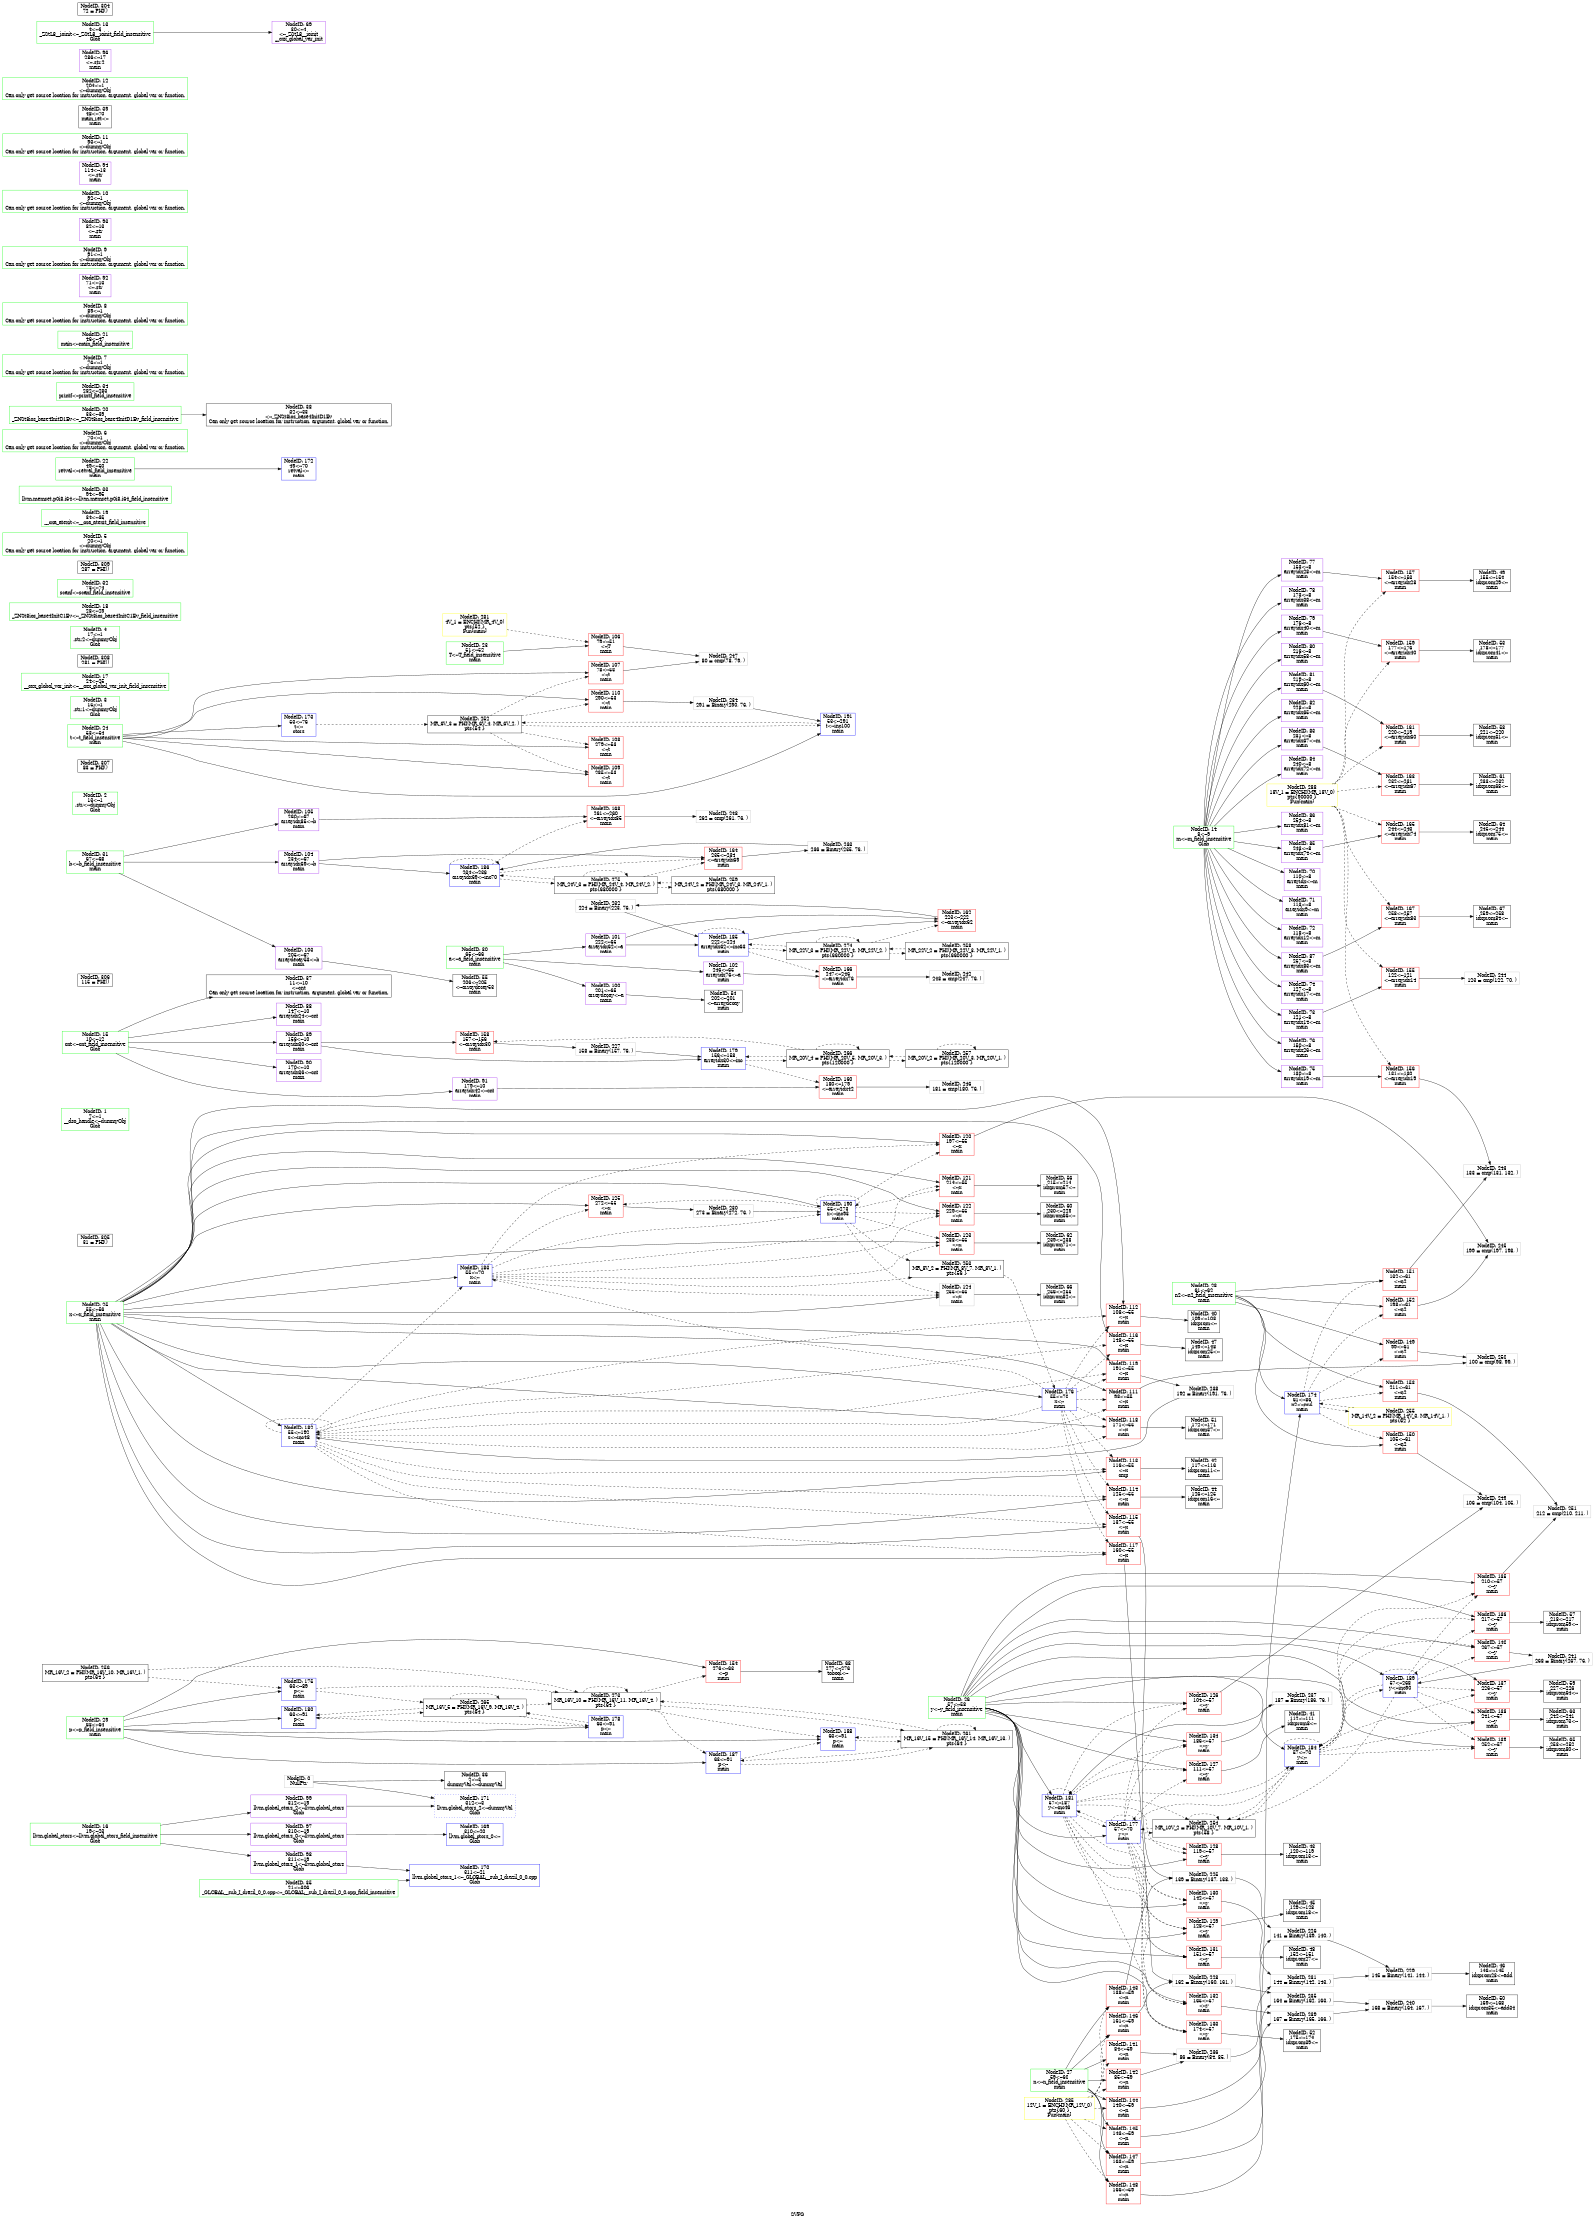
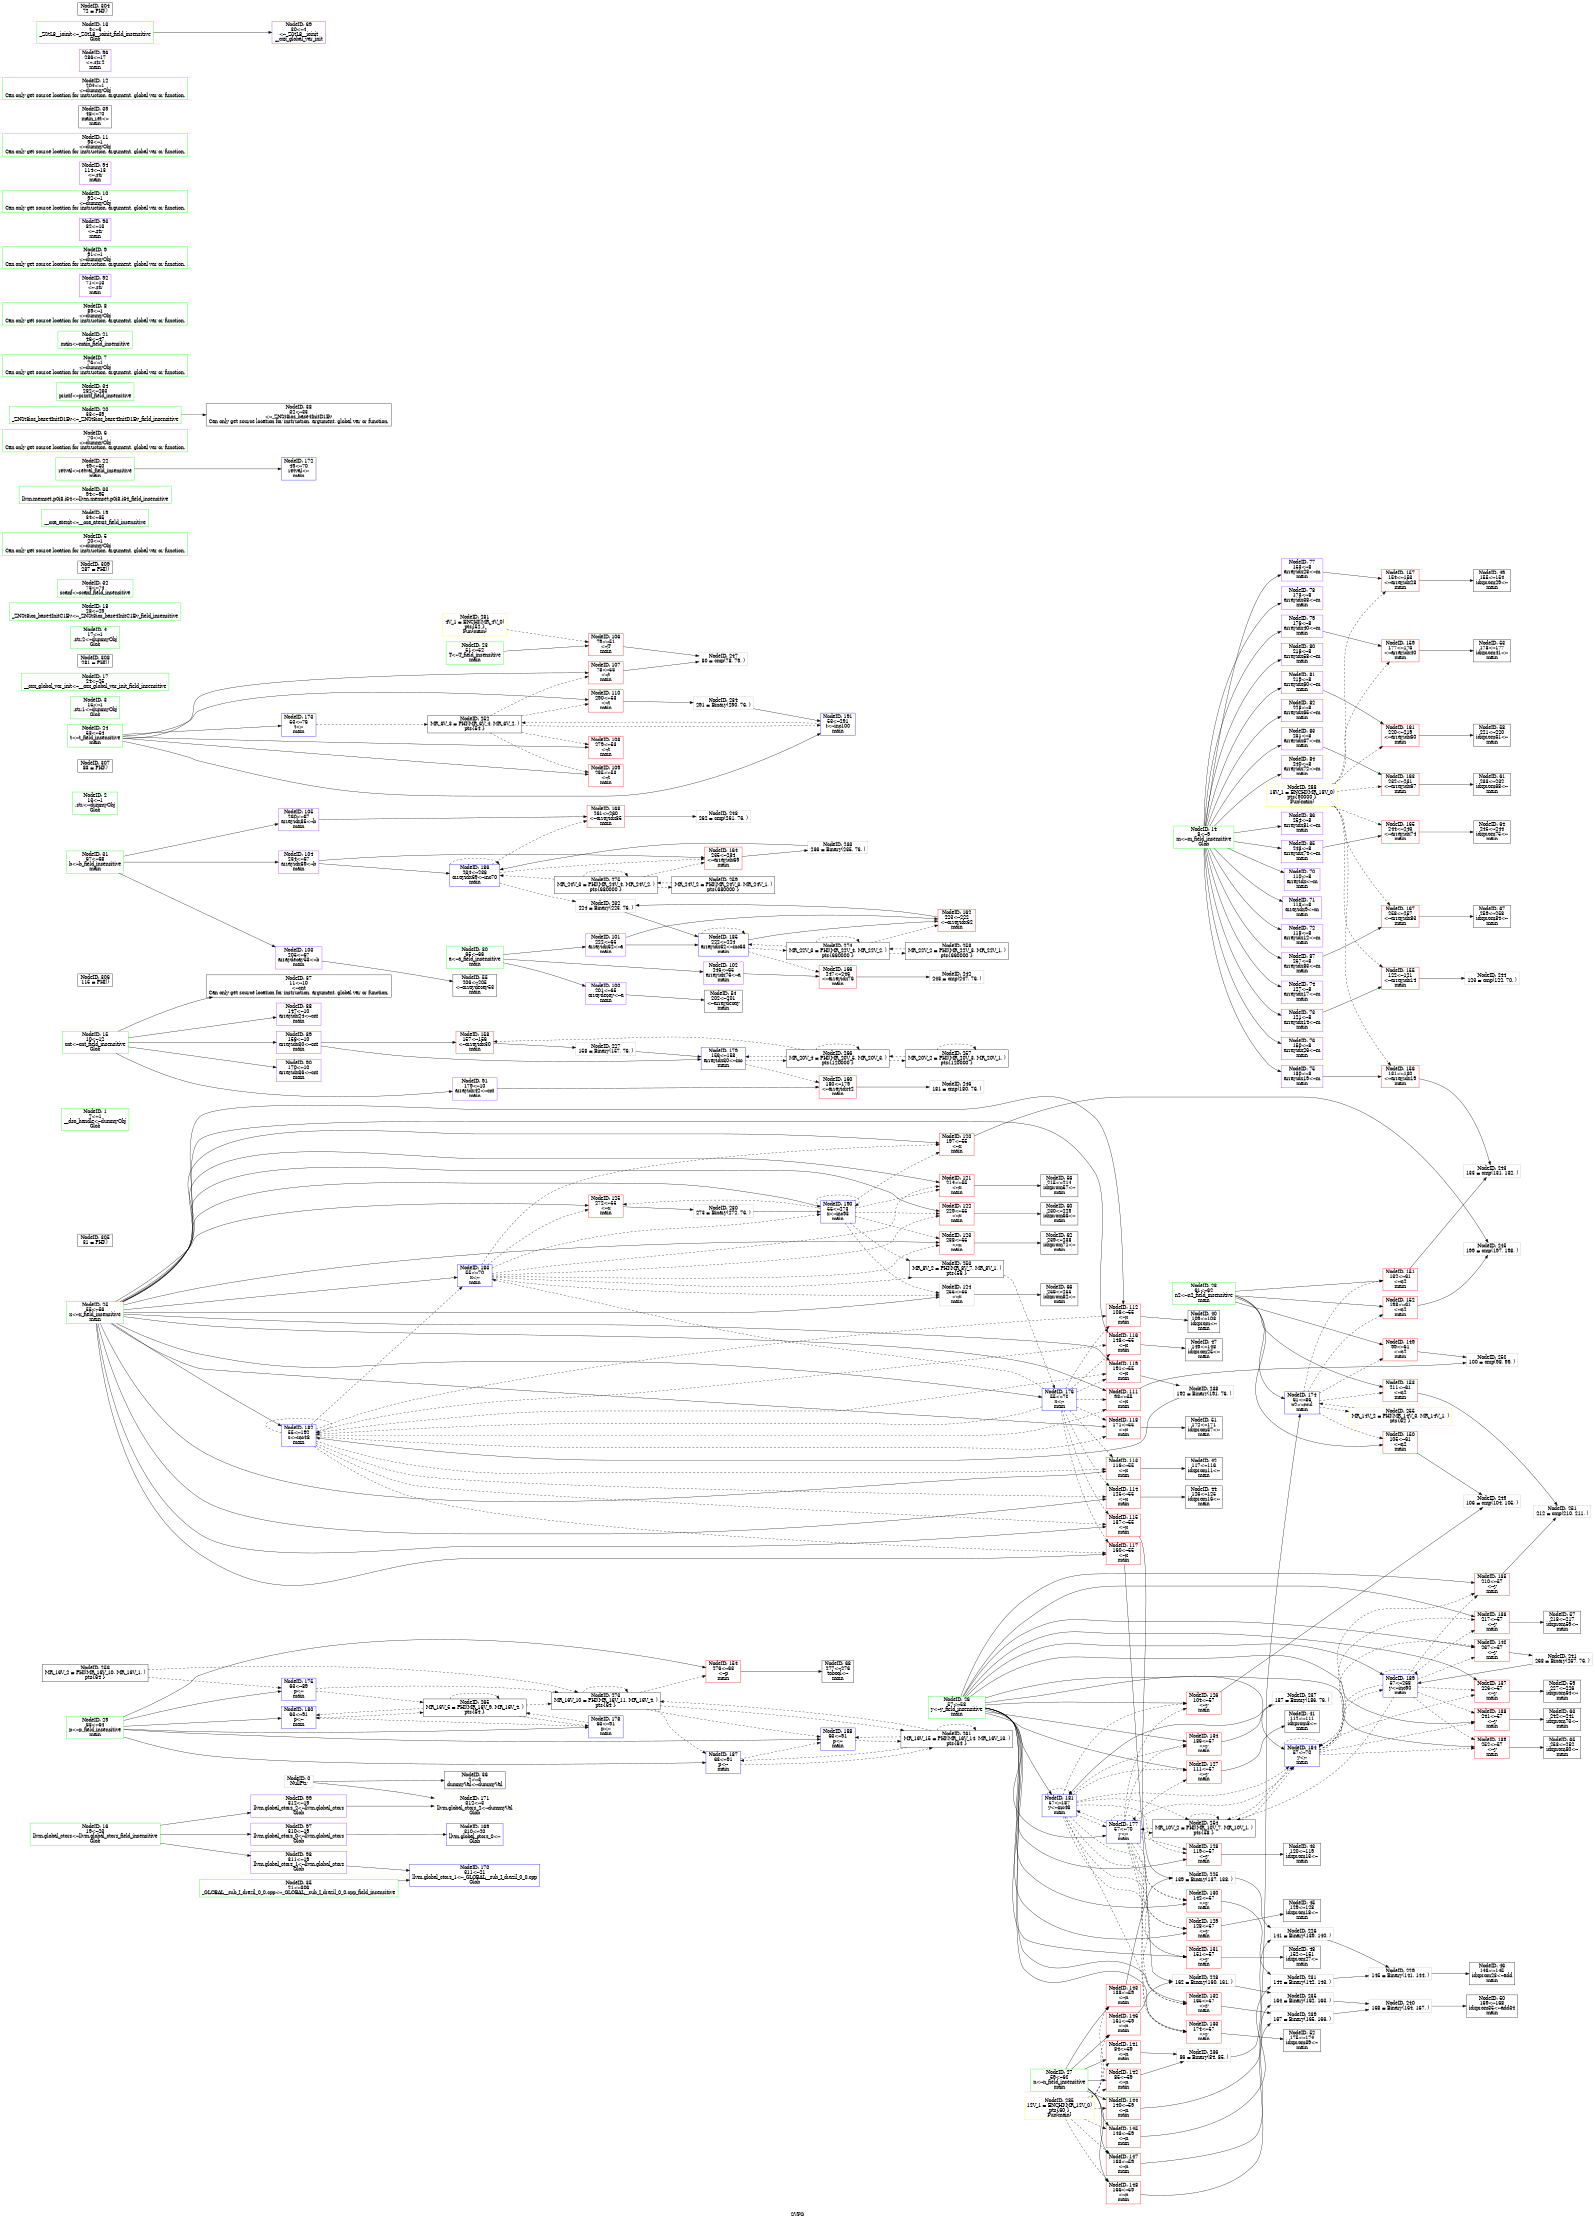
(299, 732) -> (299, 732)
(525, 881) -> (536, 893)
(1123, 1476) -> (1123, 1476)
(475, 1806) -> (475, 1806)
